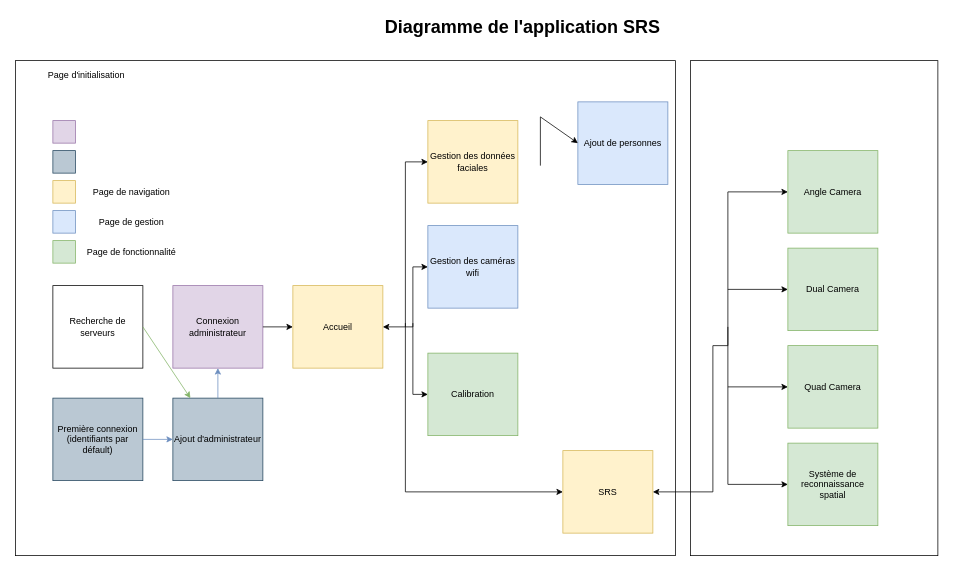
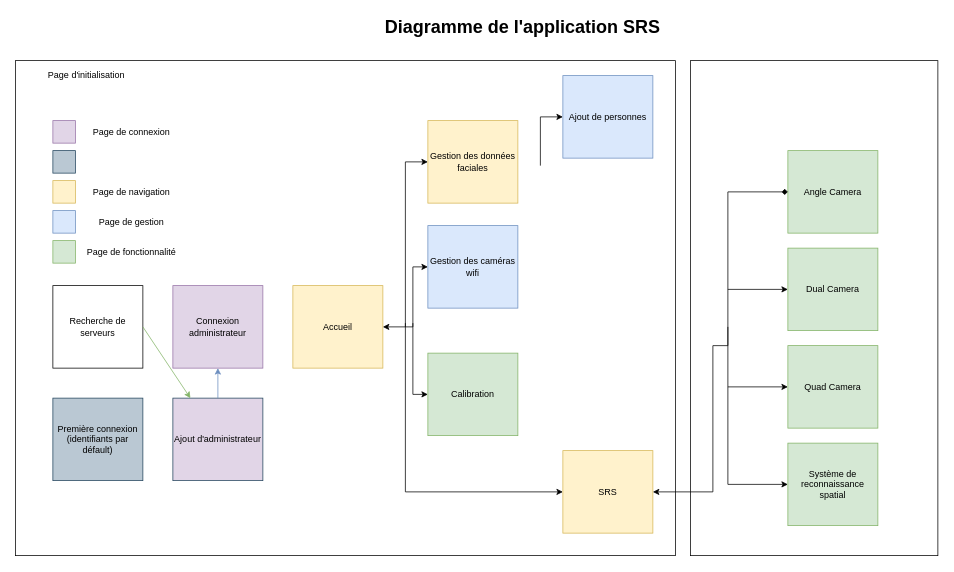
none -> (132, 132)
(623, 143) -> (608, 117)
(781, 192) -> (781, 192)
(286, 327) -> none
(155, 439) -> none
(218, 439) -> (218, 439)
